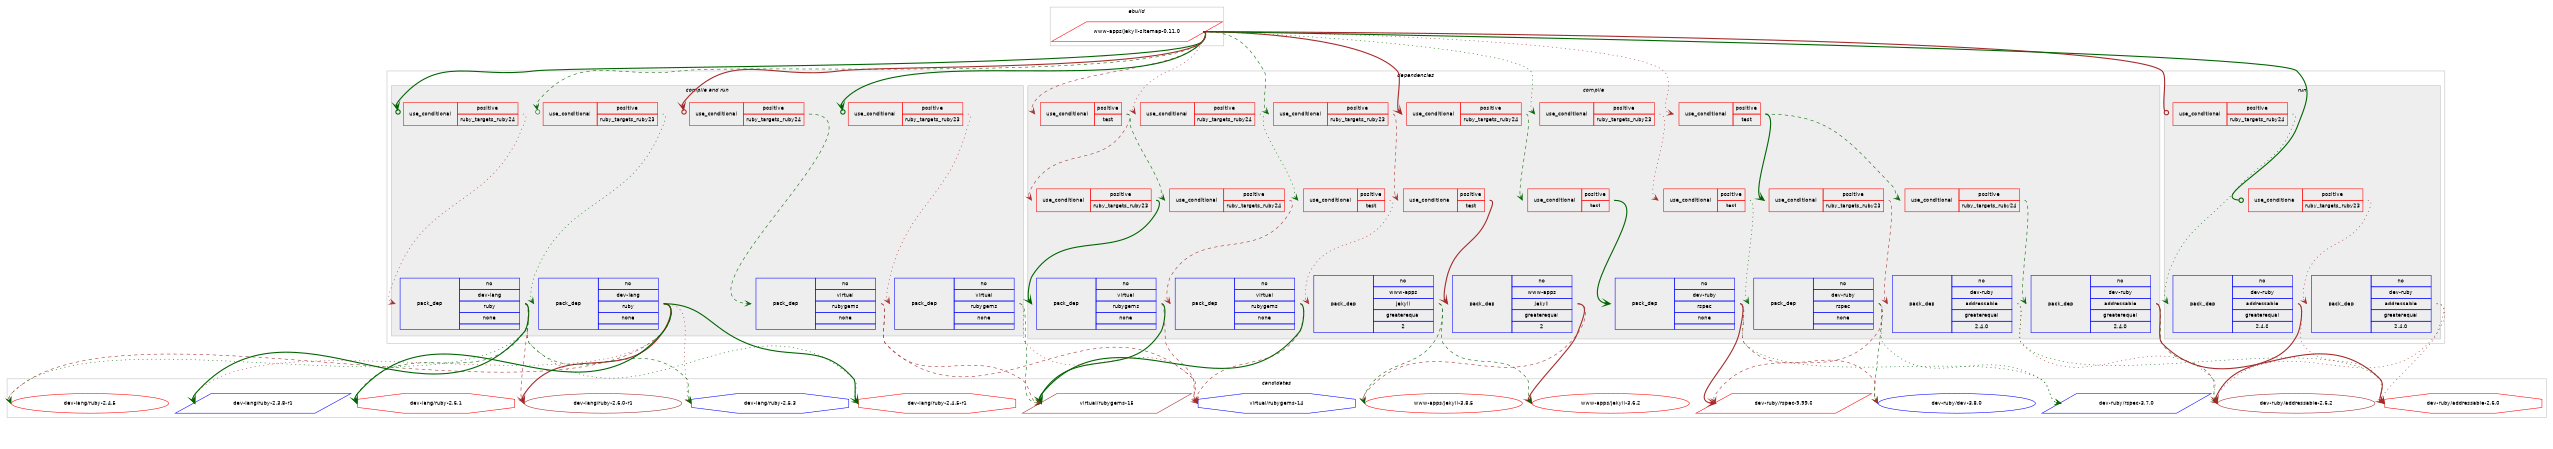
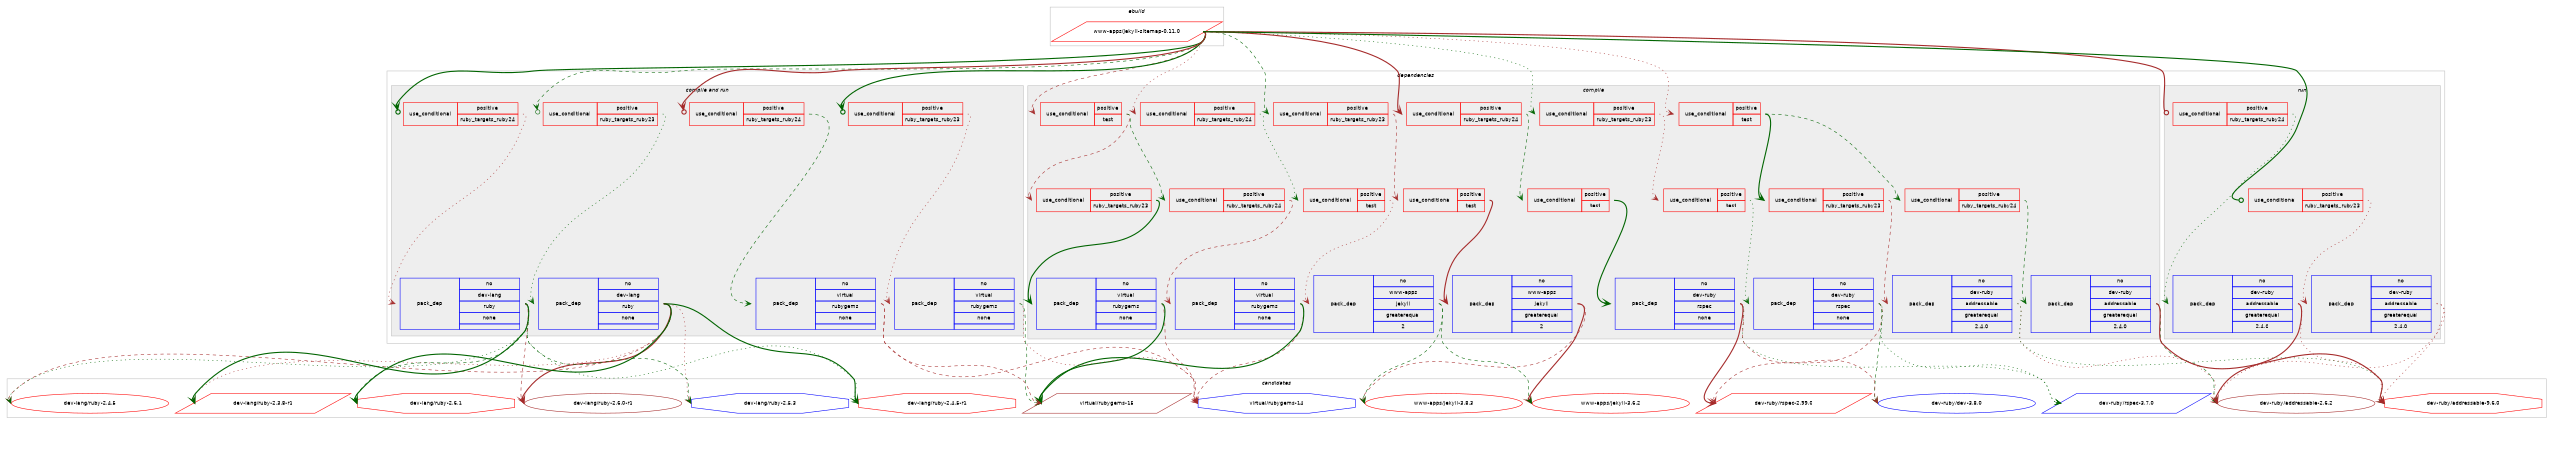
(263, 403) -> (263, 403)
(1444, 403) -> (1444, 403)
(1784, 403) -> (1784, 403)
(2463, 403) -> (2463, 403)
